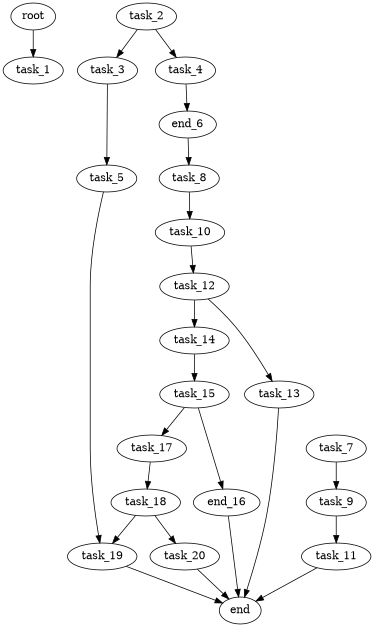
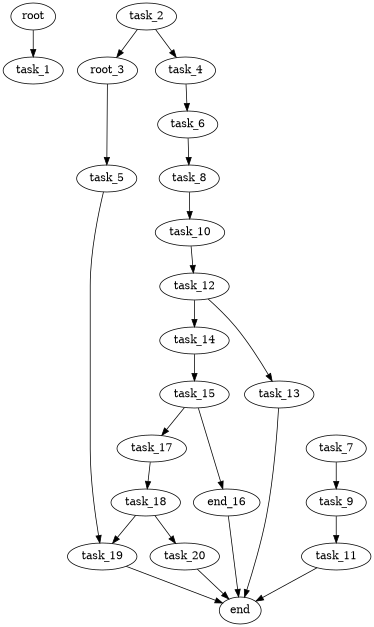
(107, 70) -> (107, 70)
(188, 124) -> (188, 124)
